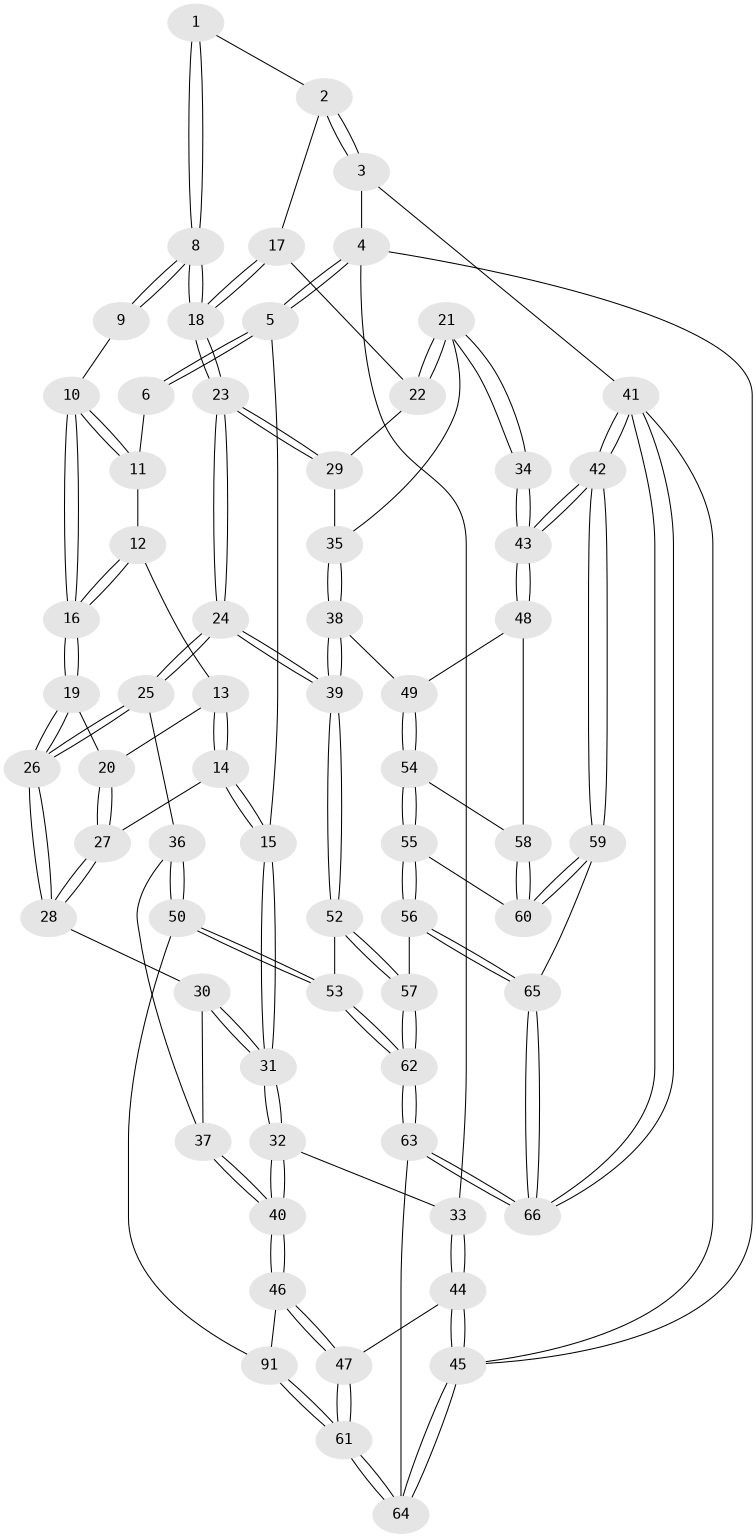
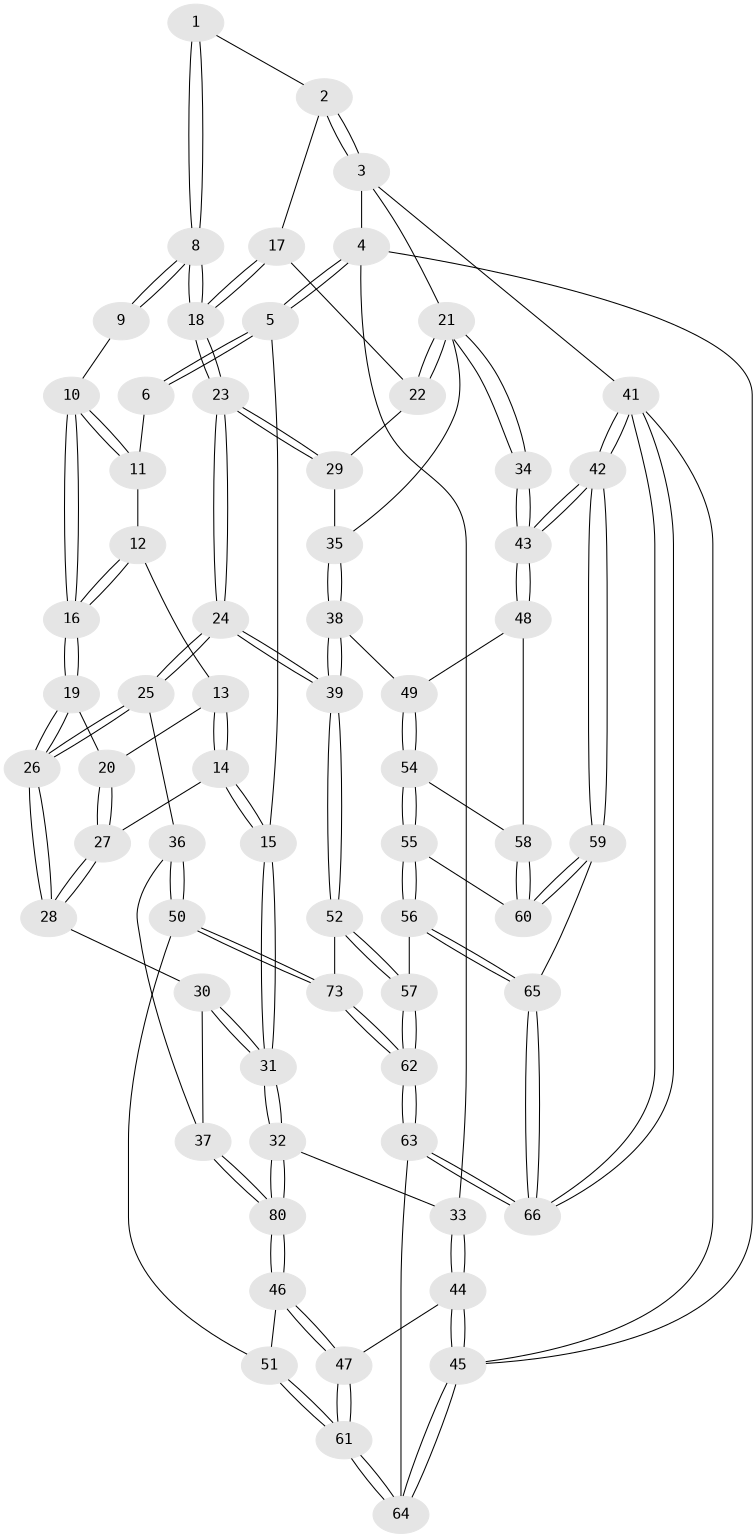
none -> (408, 245)
(335, 993) -> (335, 993)
(278, 1216) -> (278, 1216)
(269, 1366) -> (269, 1366)
